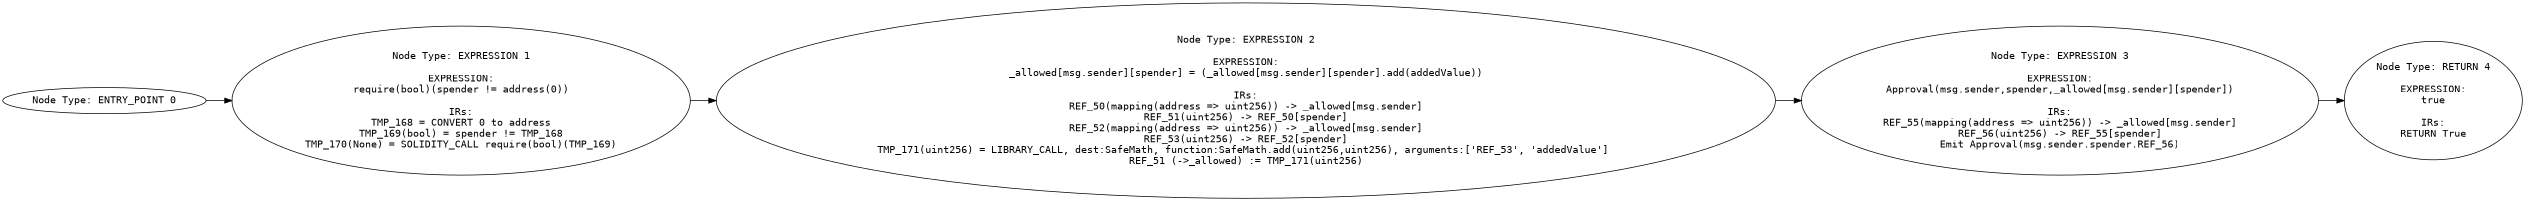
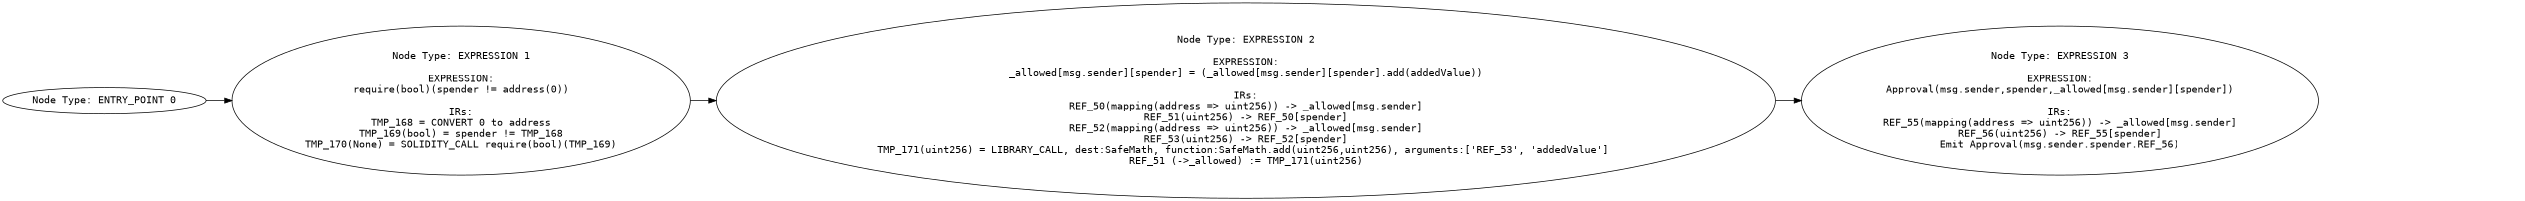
(2433, 101) -> none
